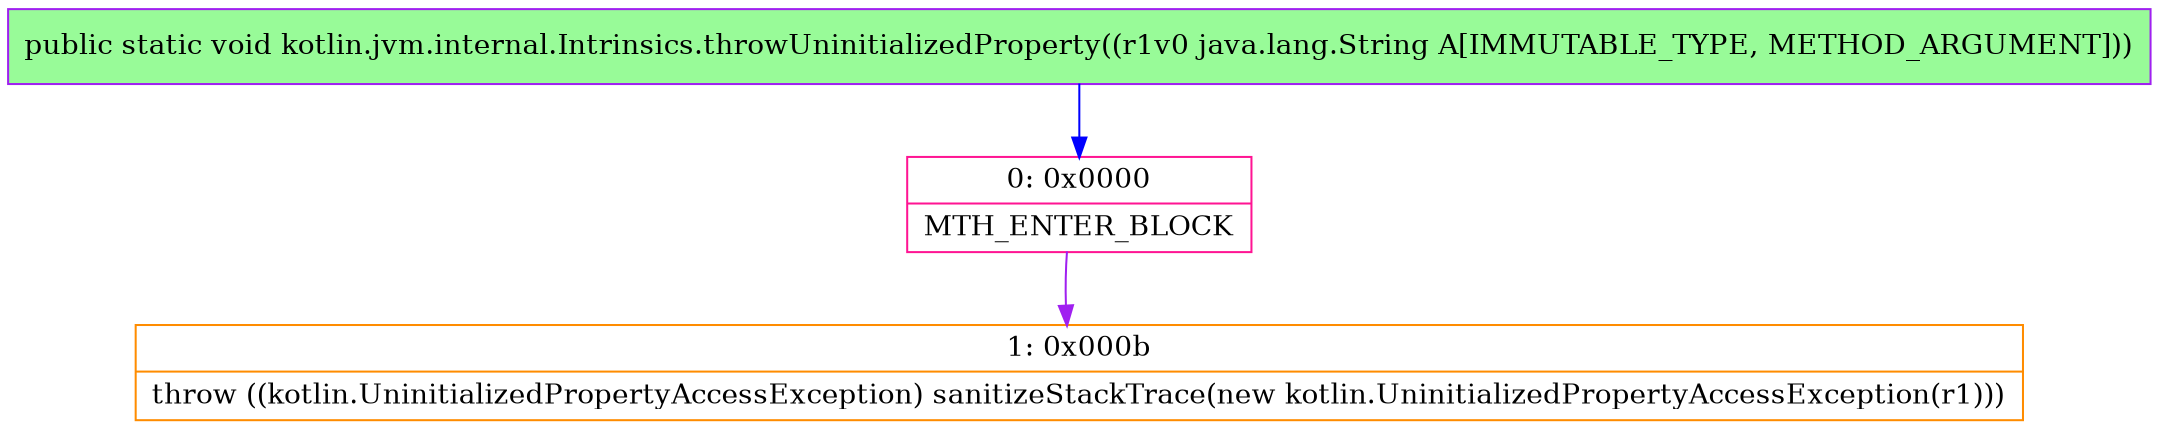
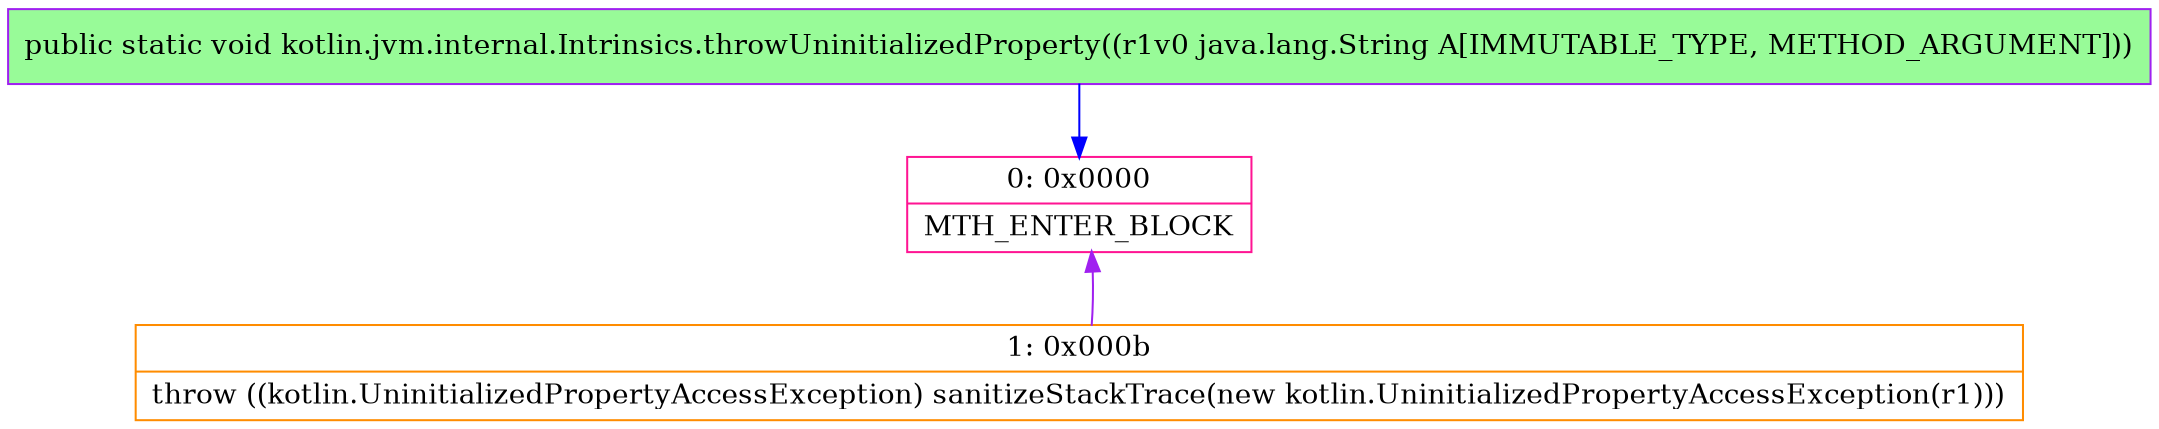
(1066, 278) -> (1093, 299)
